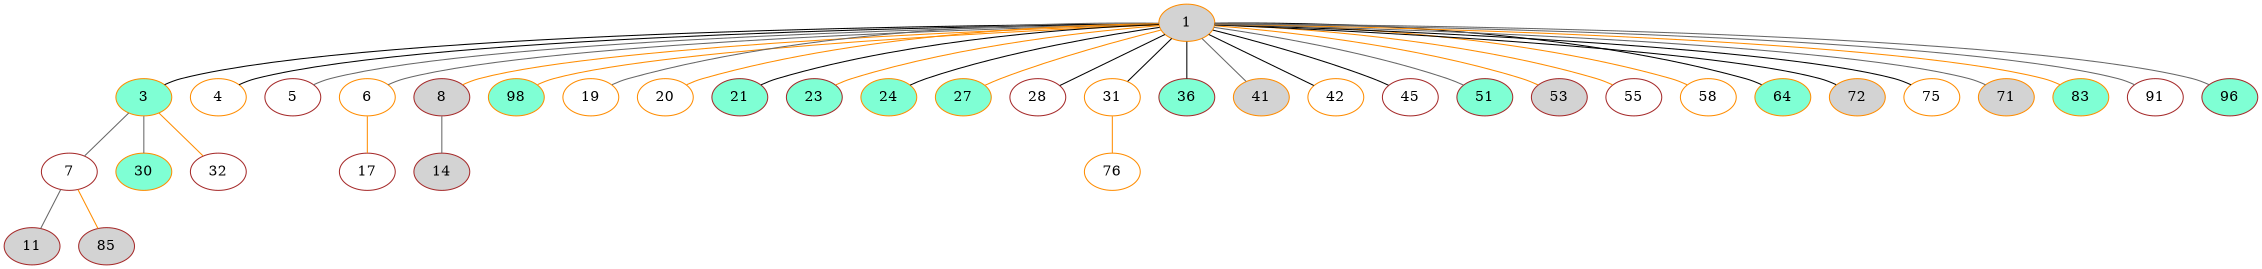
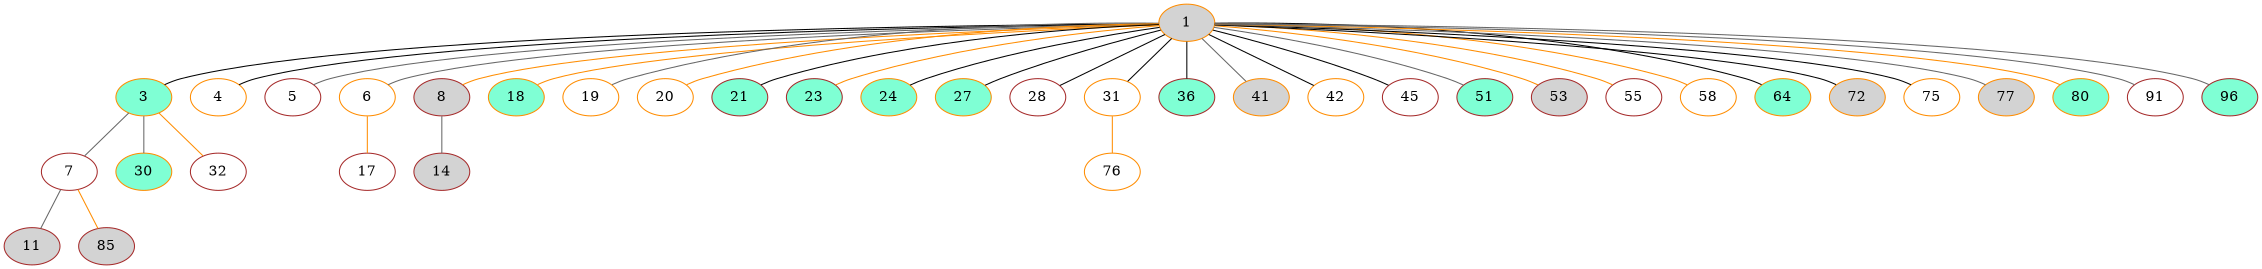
(1072, 55) -> (1072, 55)
(516, 97) -> (516, 97)
(2006, 97) -> (2006, 97)
(2081, 97) -> (2081, 97)
